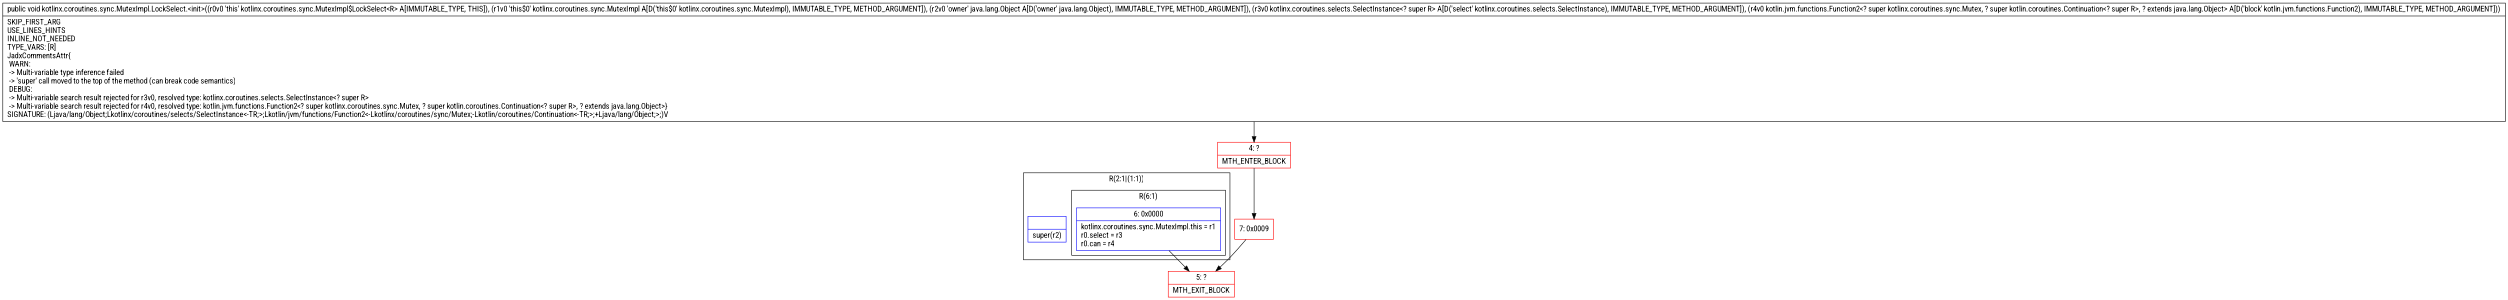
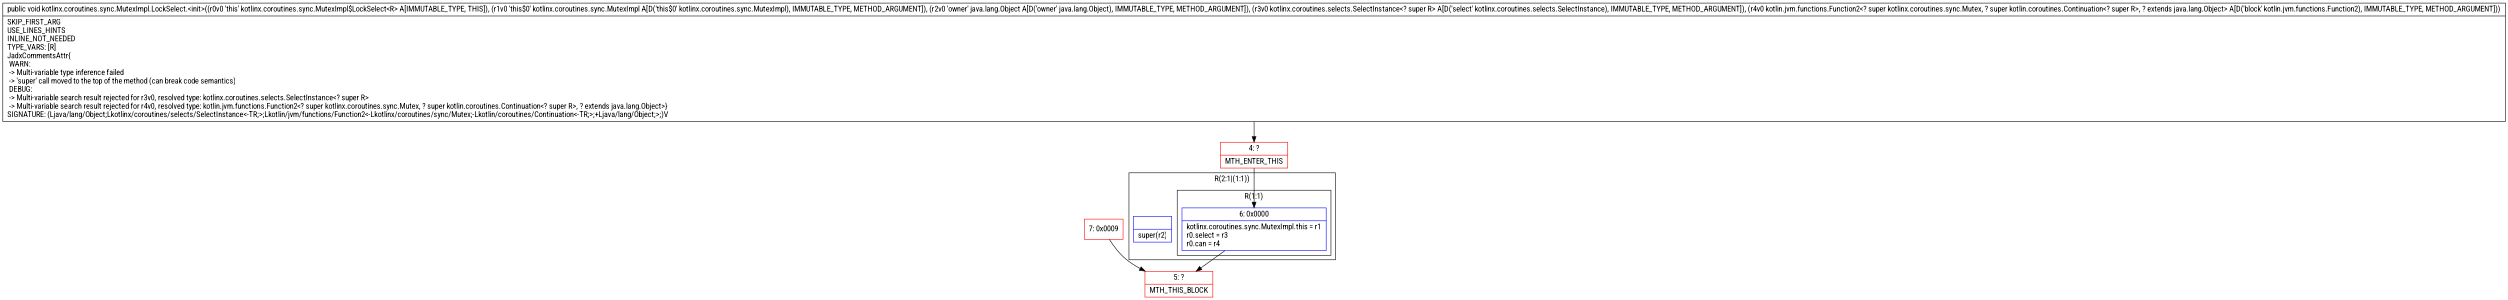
(1254, 161) -> (1254, 161)
(1254, 191) -> (1254, 185)
(1149, 197) -> (1254, 197)
(1201, 290) -> (1179, 290)
